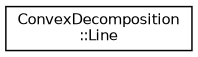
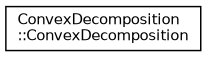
(99, 29) -> (103, 29)
